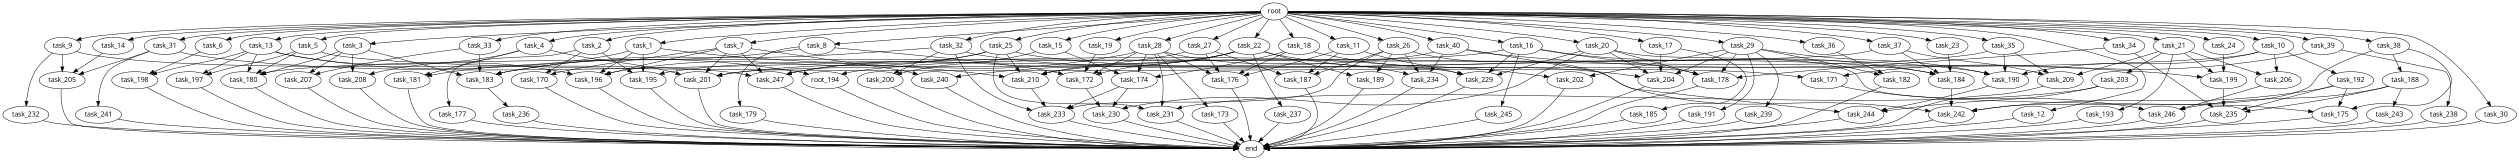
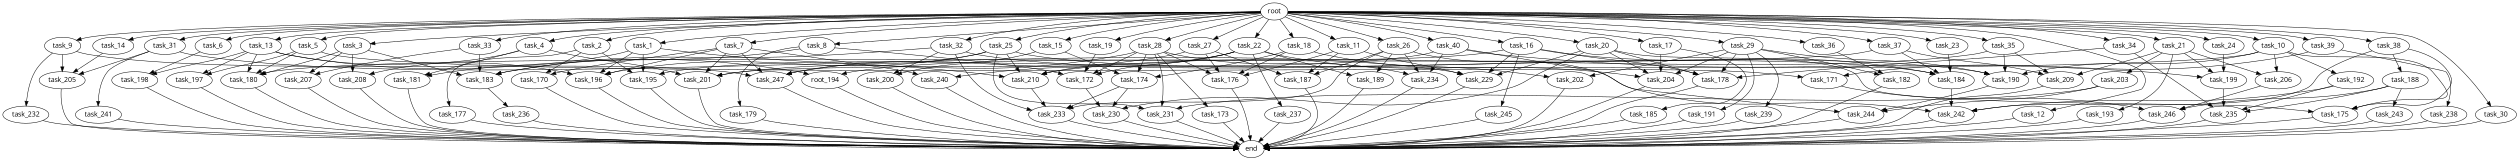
(2344, 95) -> (2432, 72)
